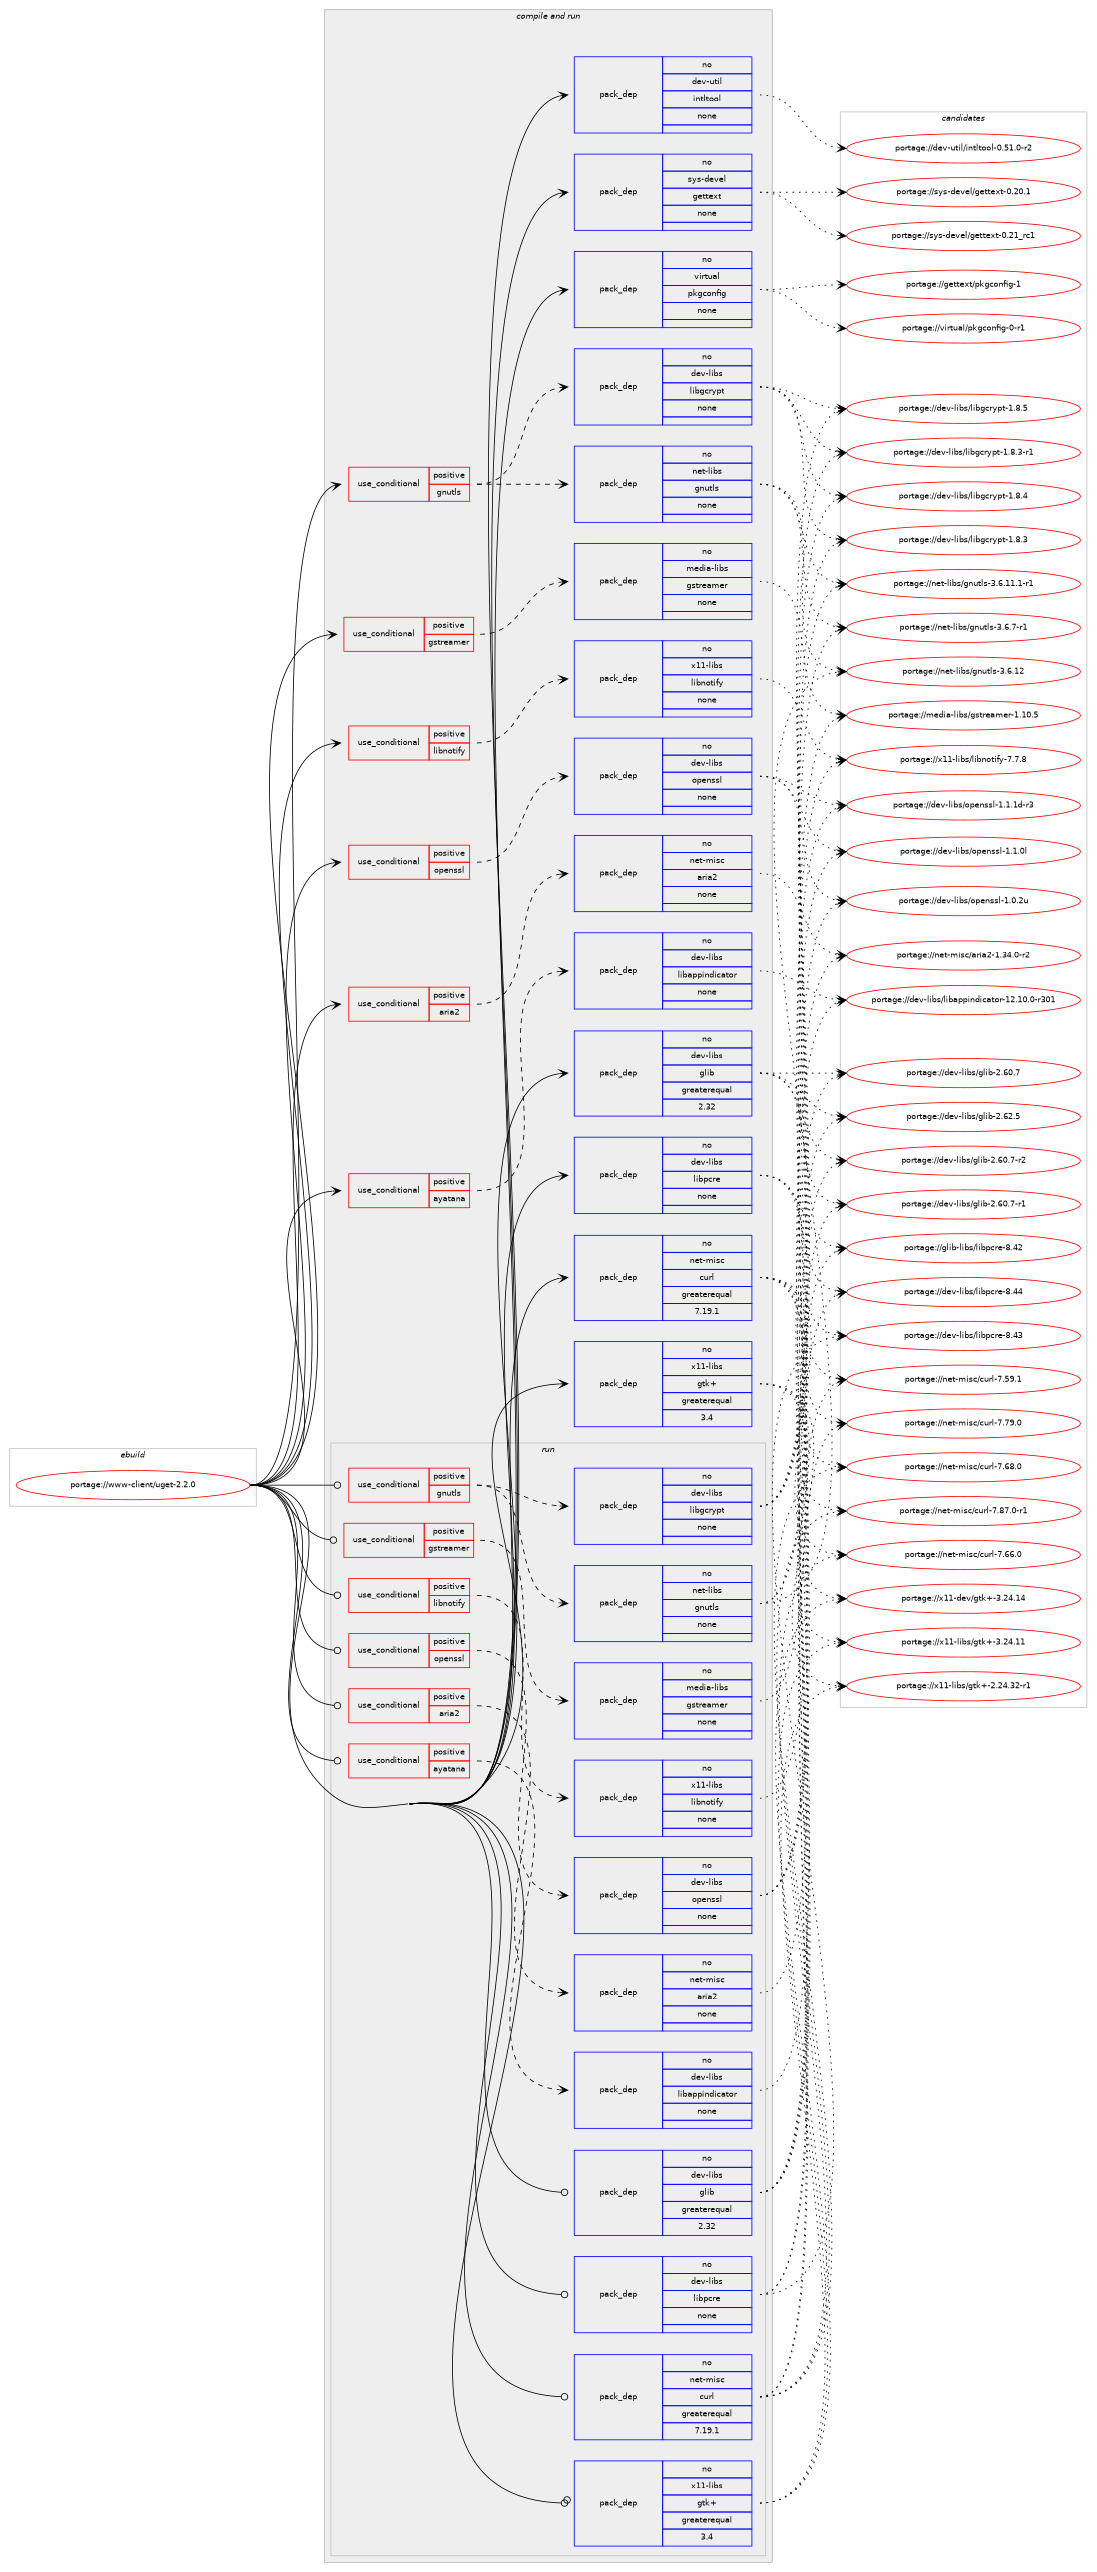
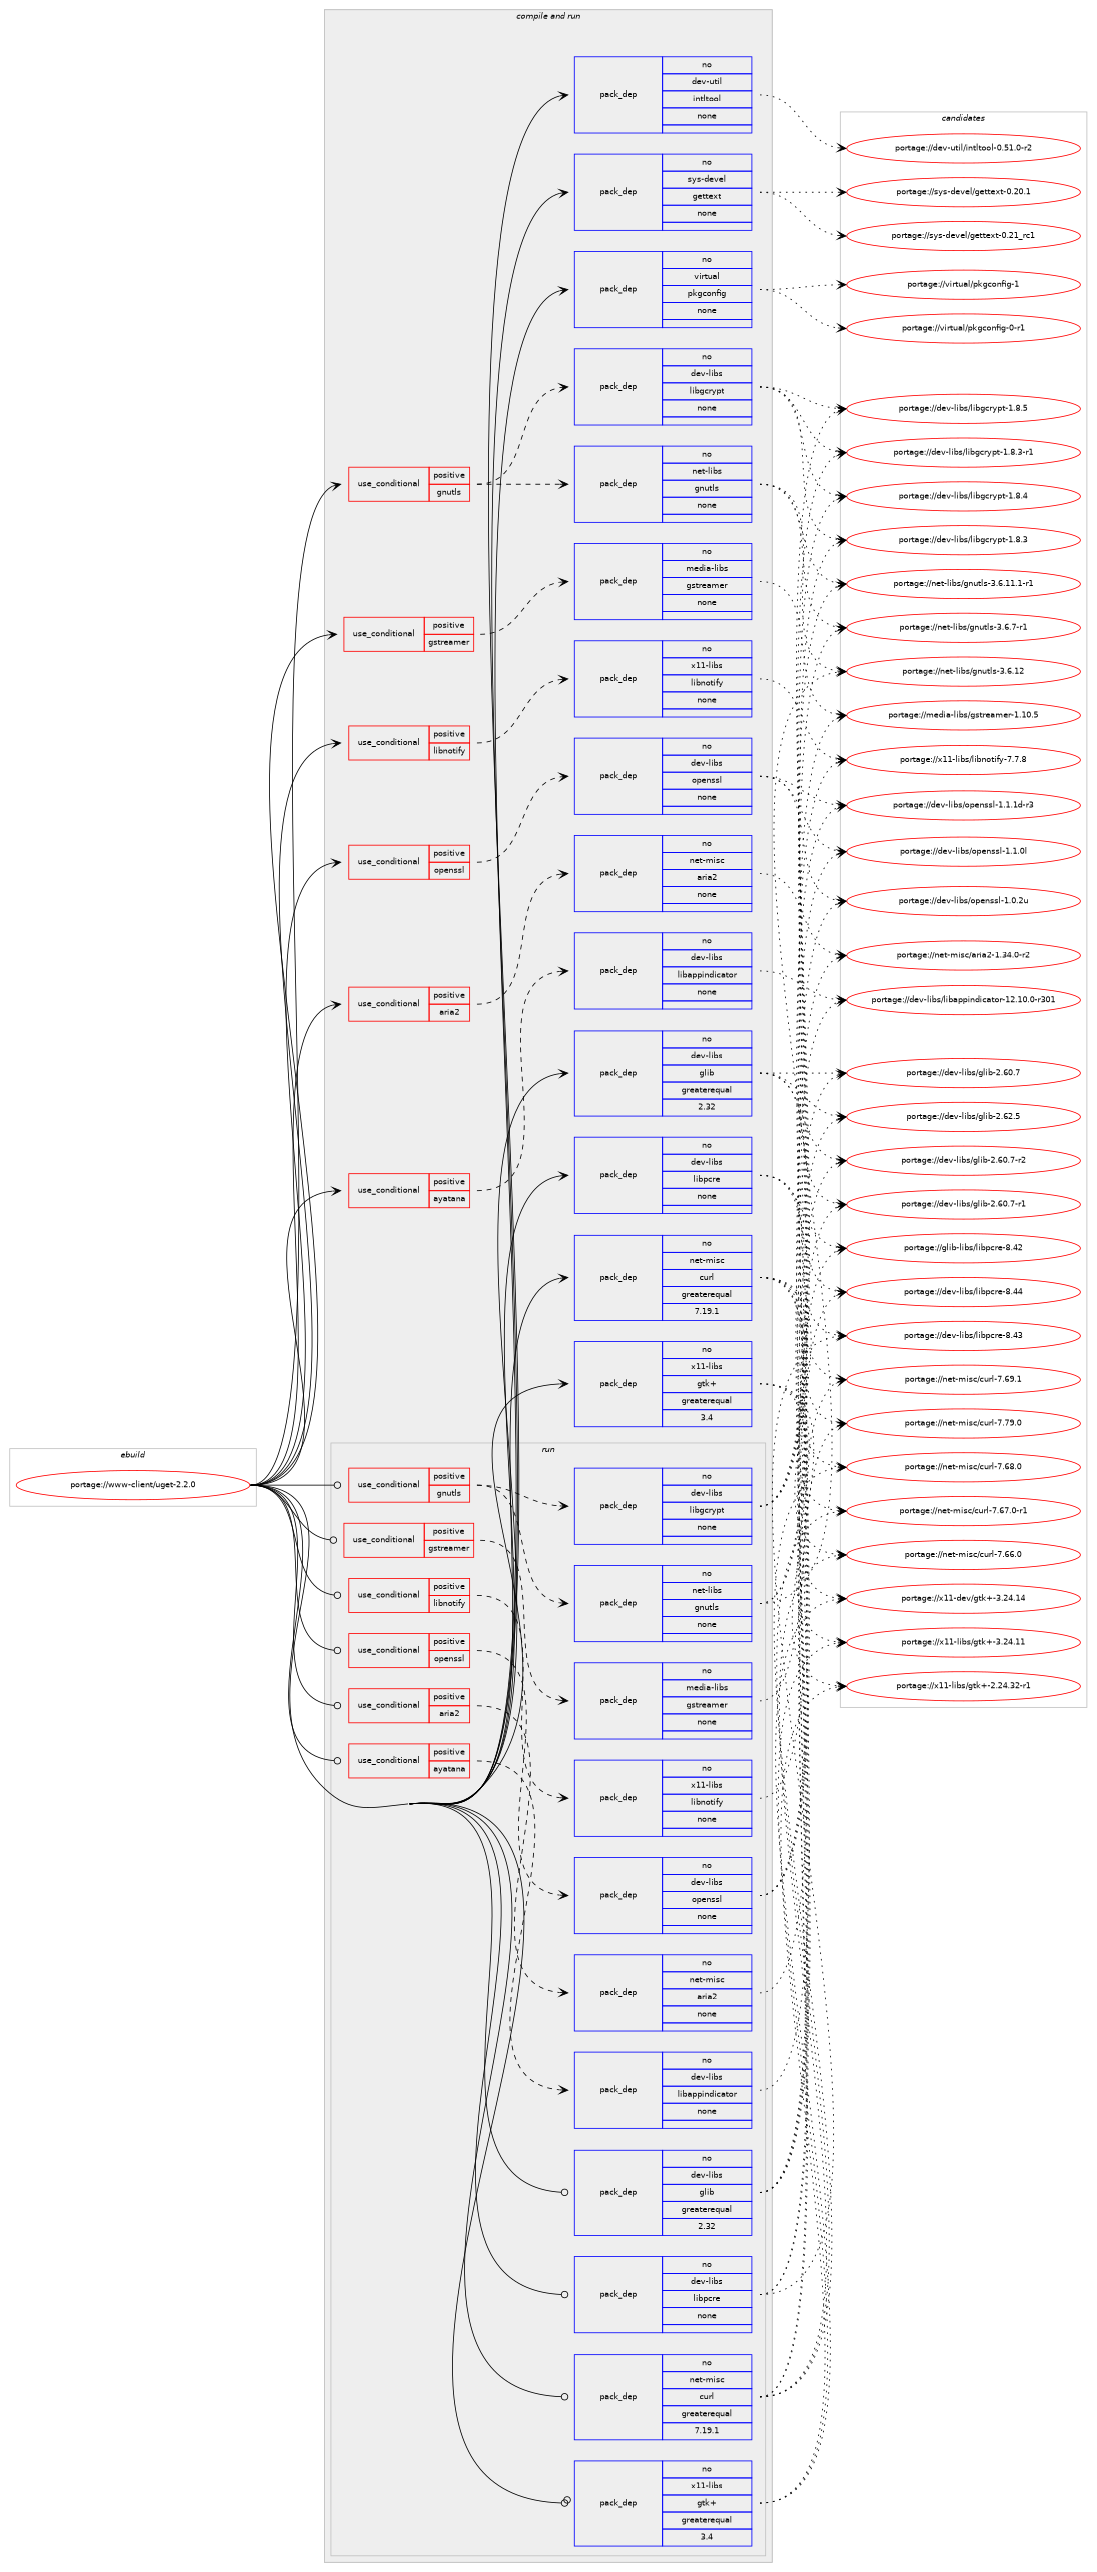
(964, 285) -> (964, 285)
(964, 1380) -> (964, 1380)
(964, 1511) -> (964, 1511)
